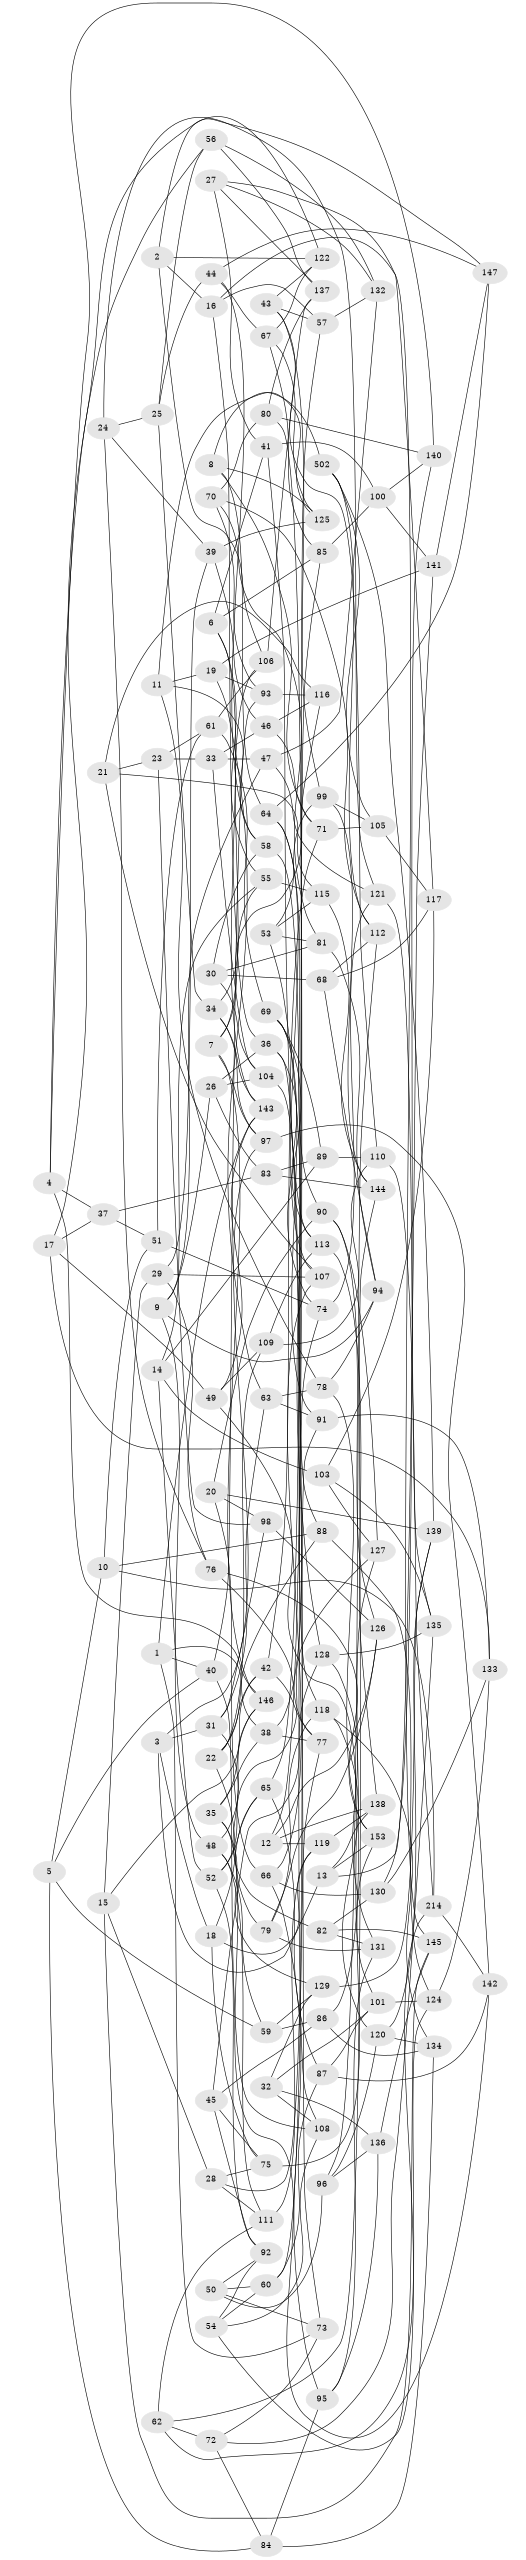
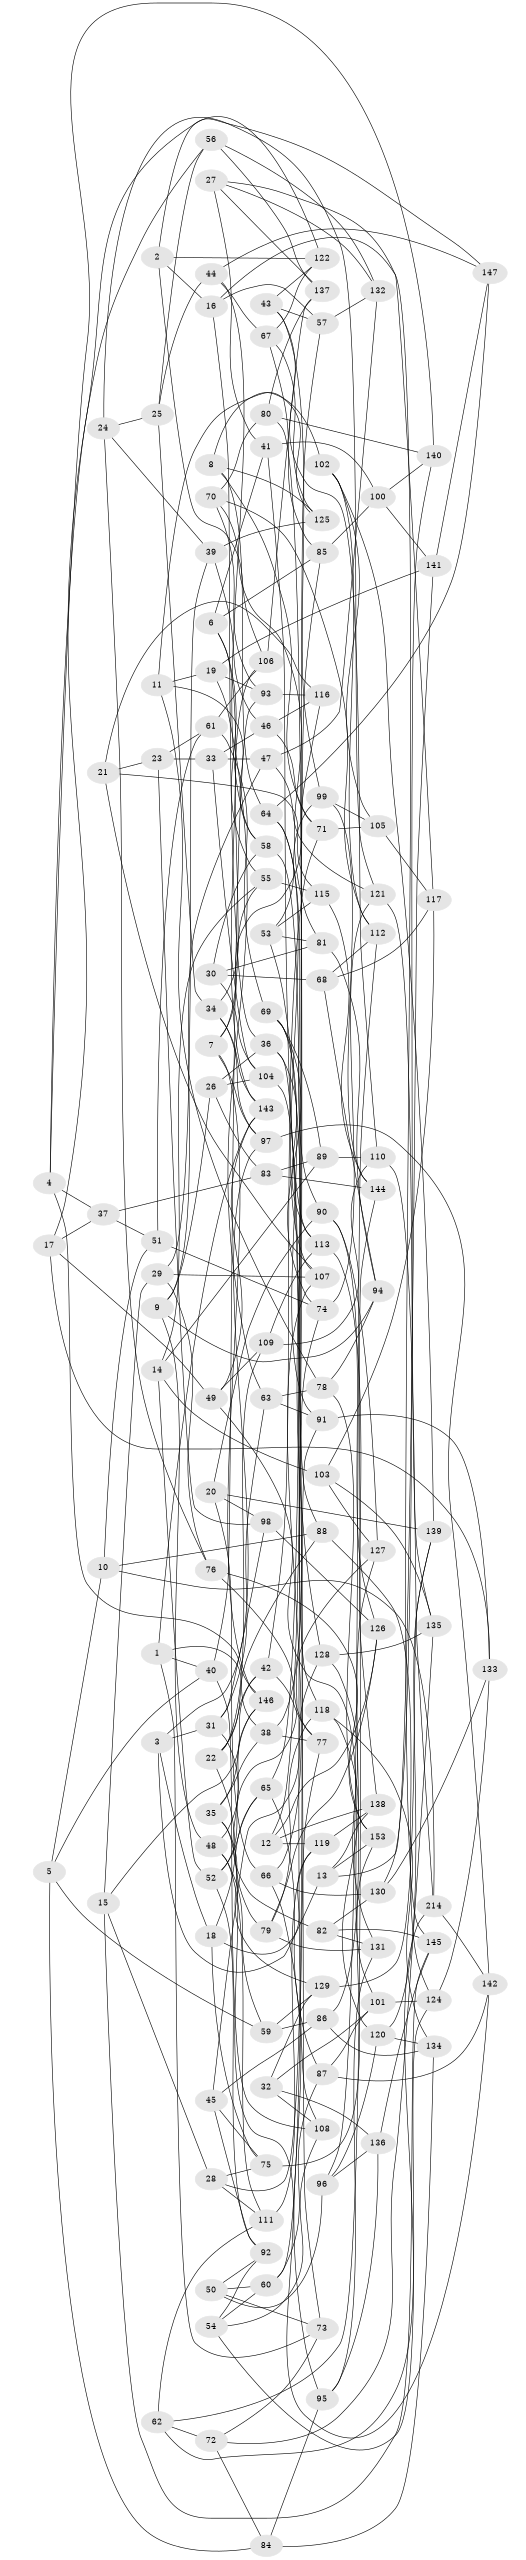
(322, 465) -> (322, 465)
